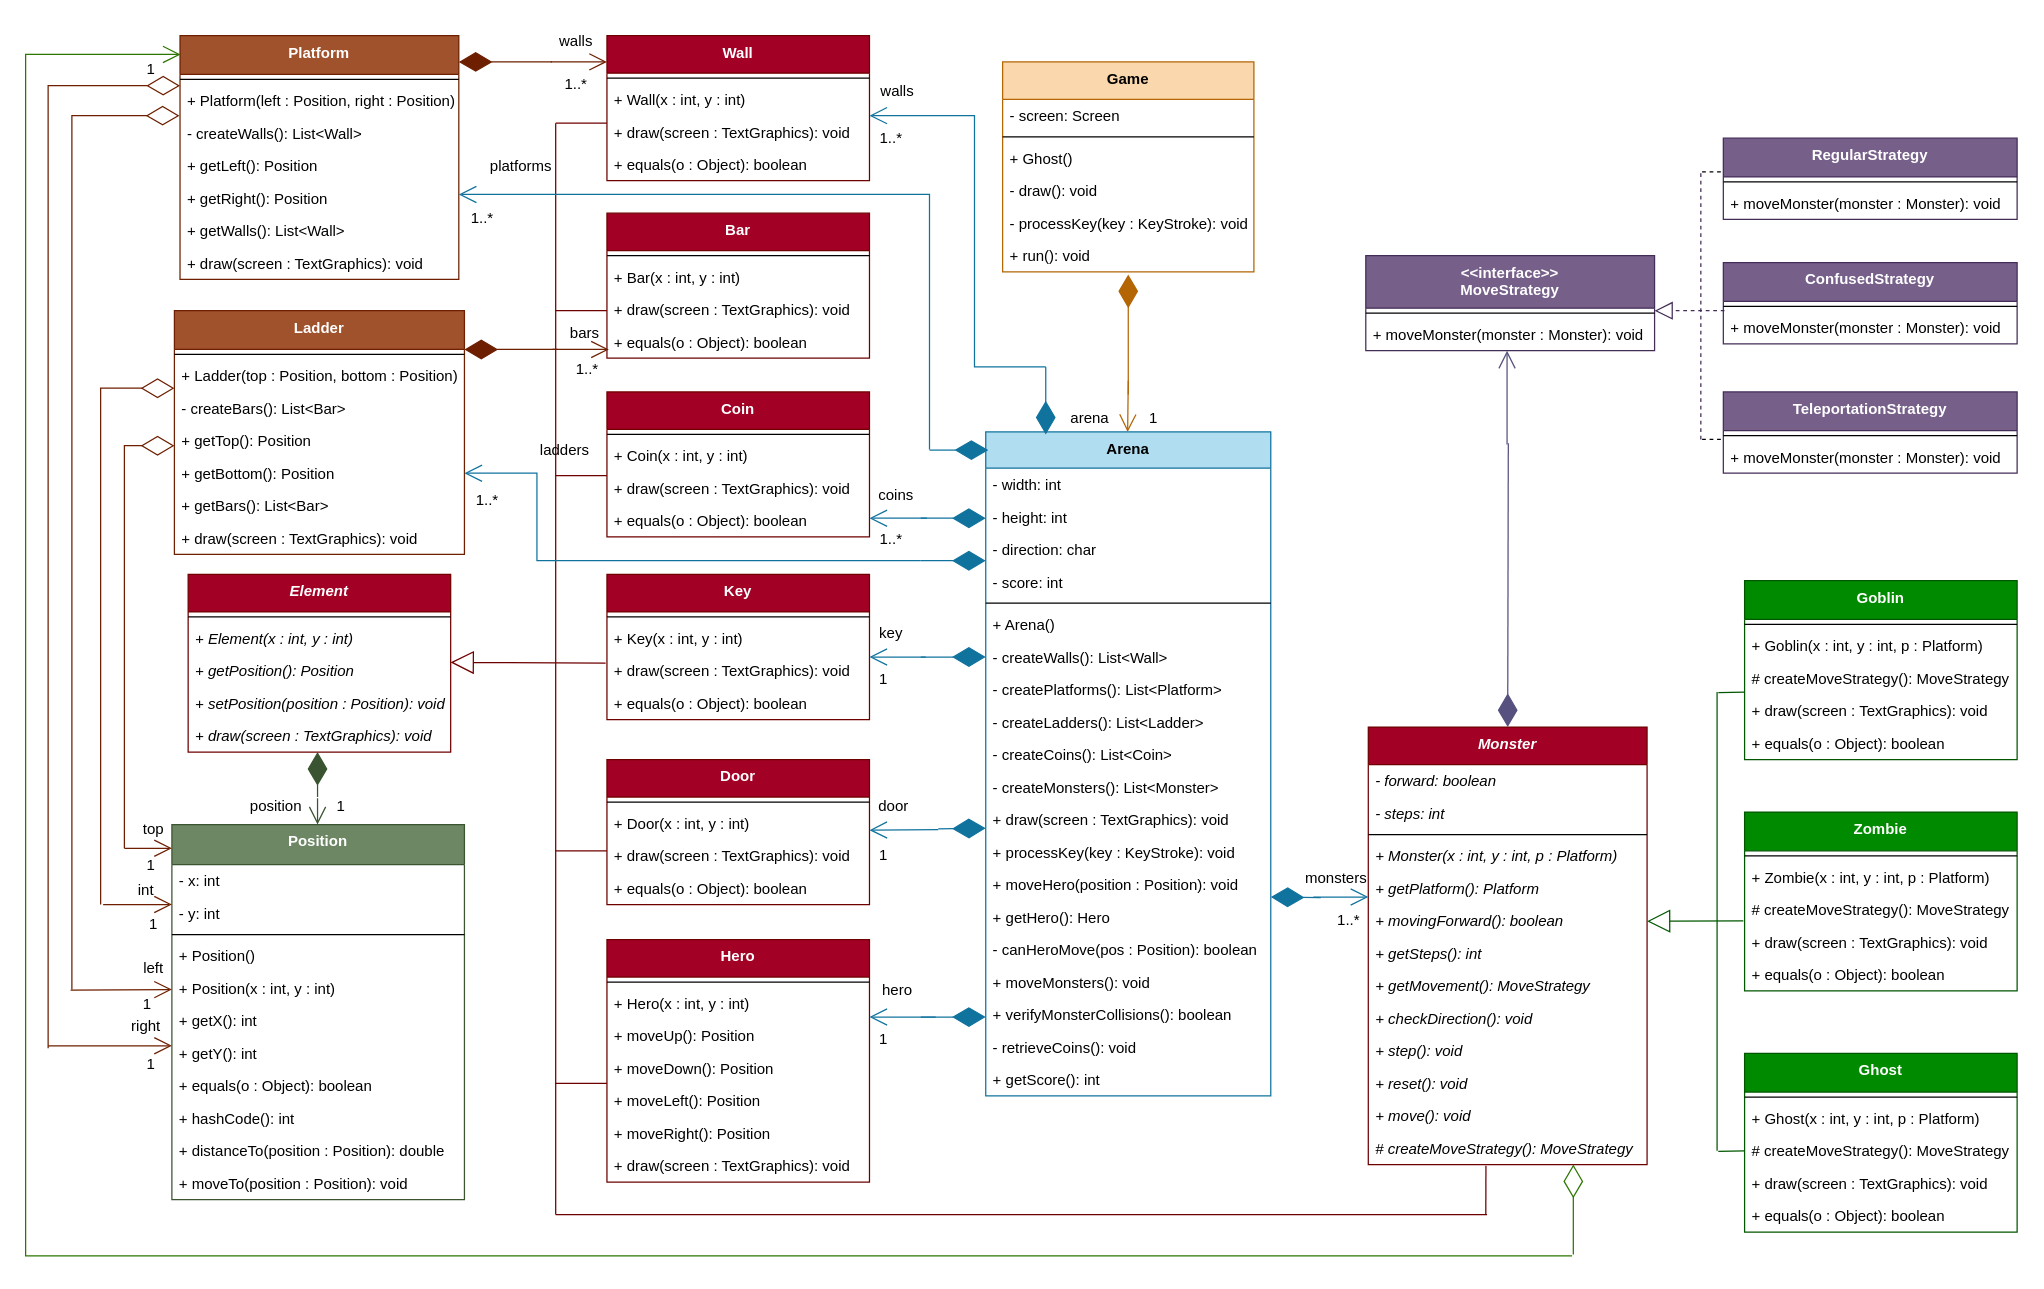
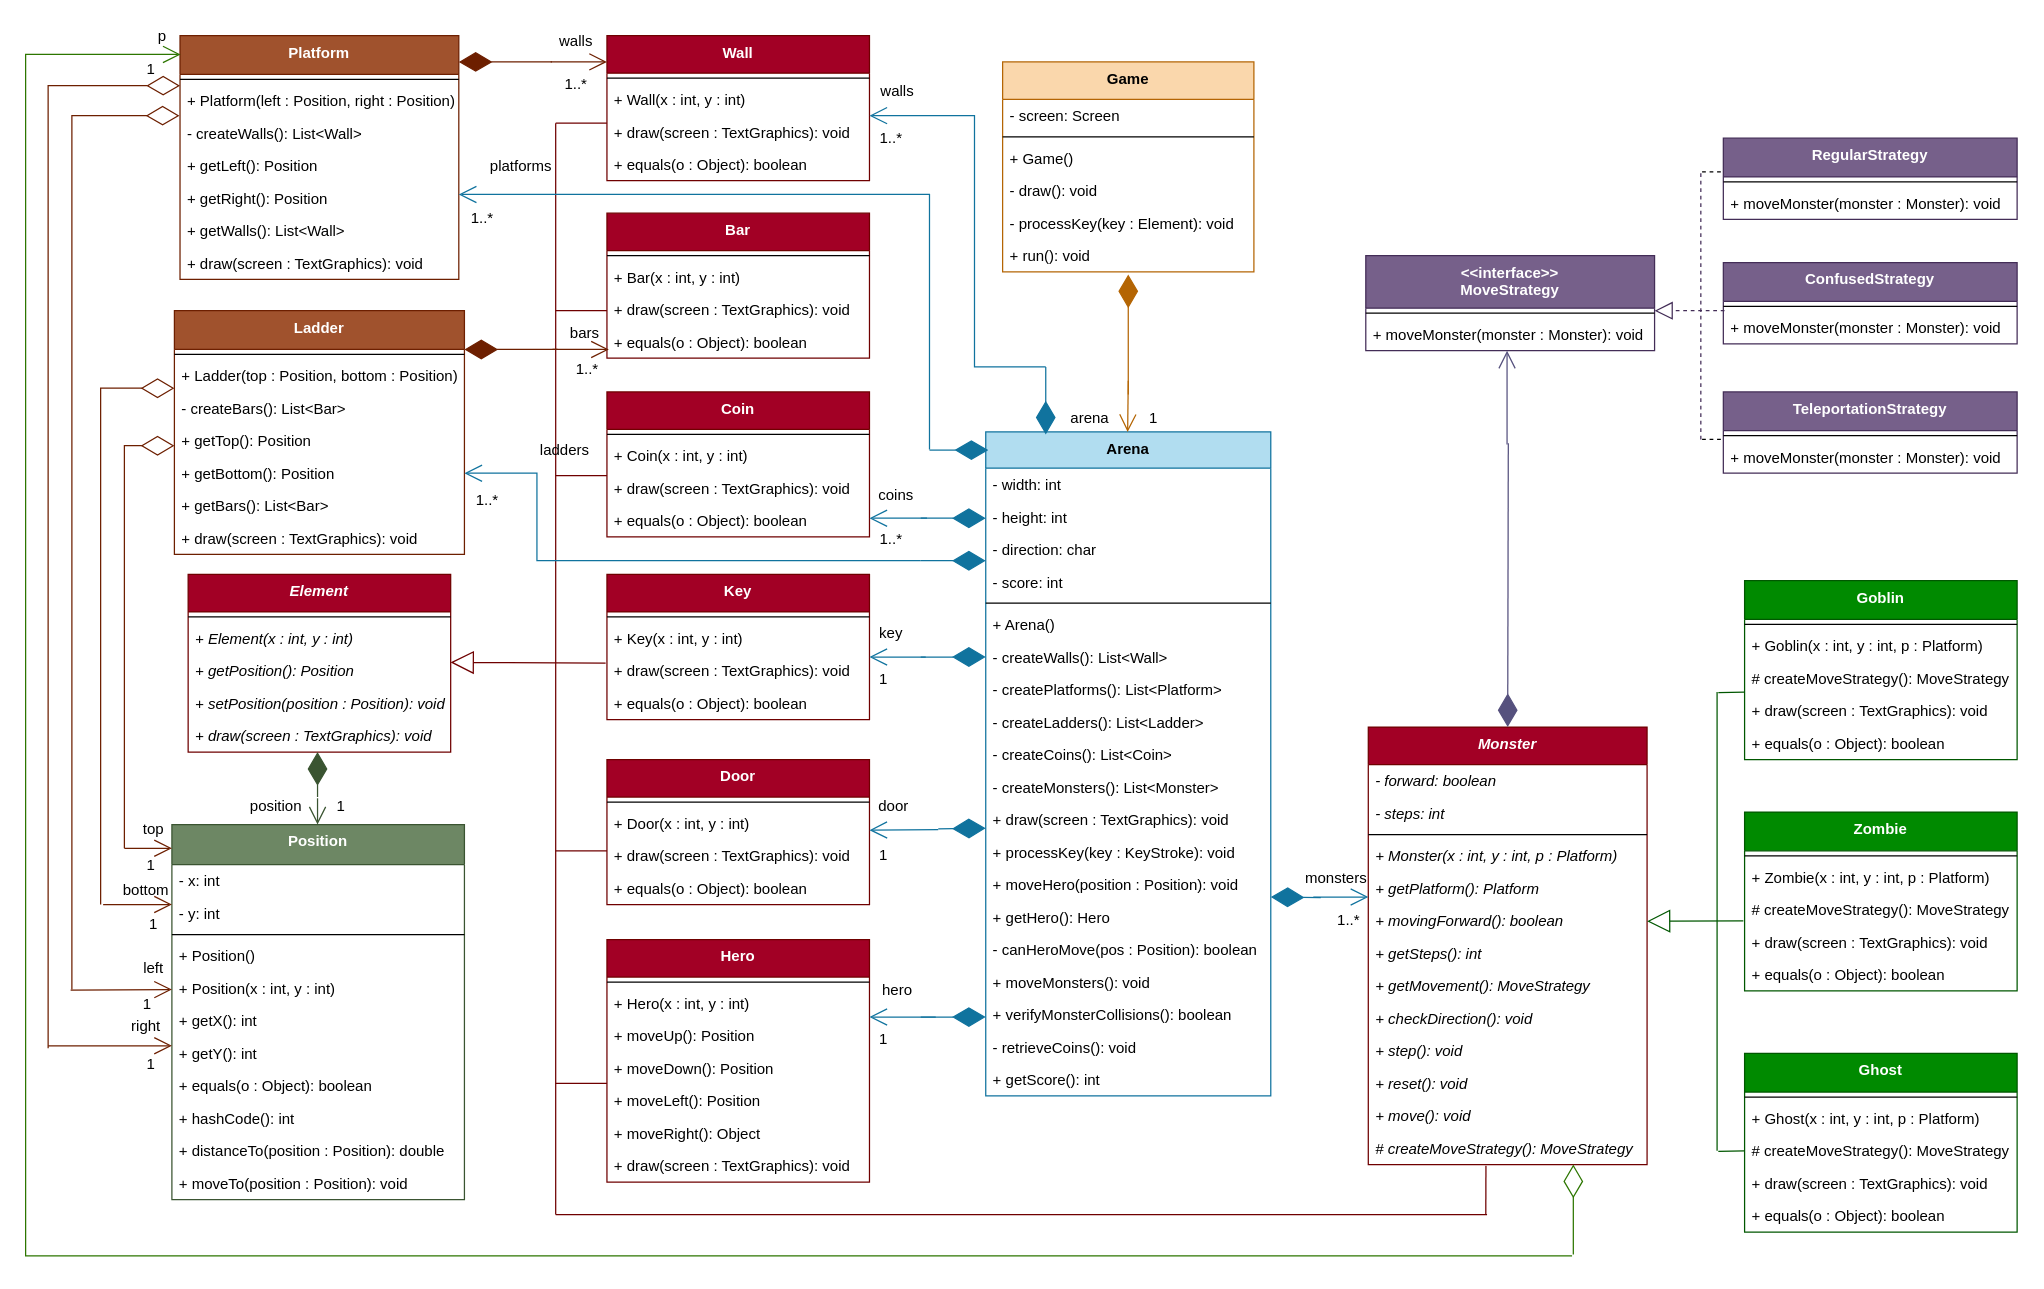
none -> (161, 37)
(1045, 159) -> (1041, 159)
(1143, 224) -> (1132, 224)
(146, 891) -> (146, 891)
(699, 1134) -> (694, 1134)
